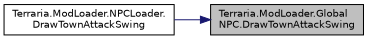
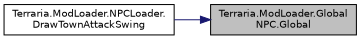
(287, 20) -> (284, 20)
